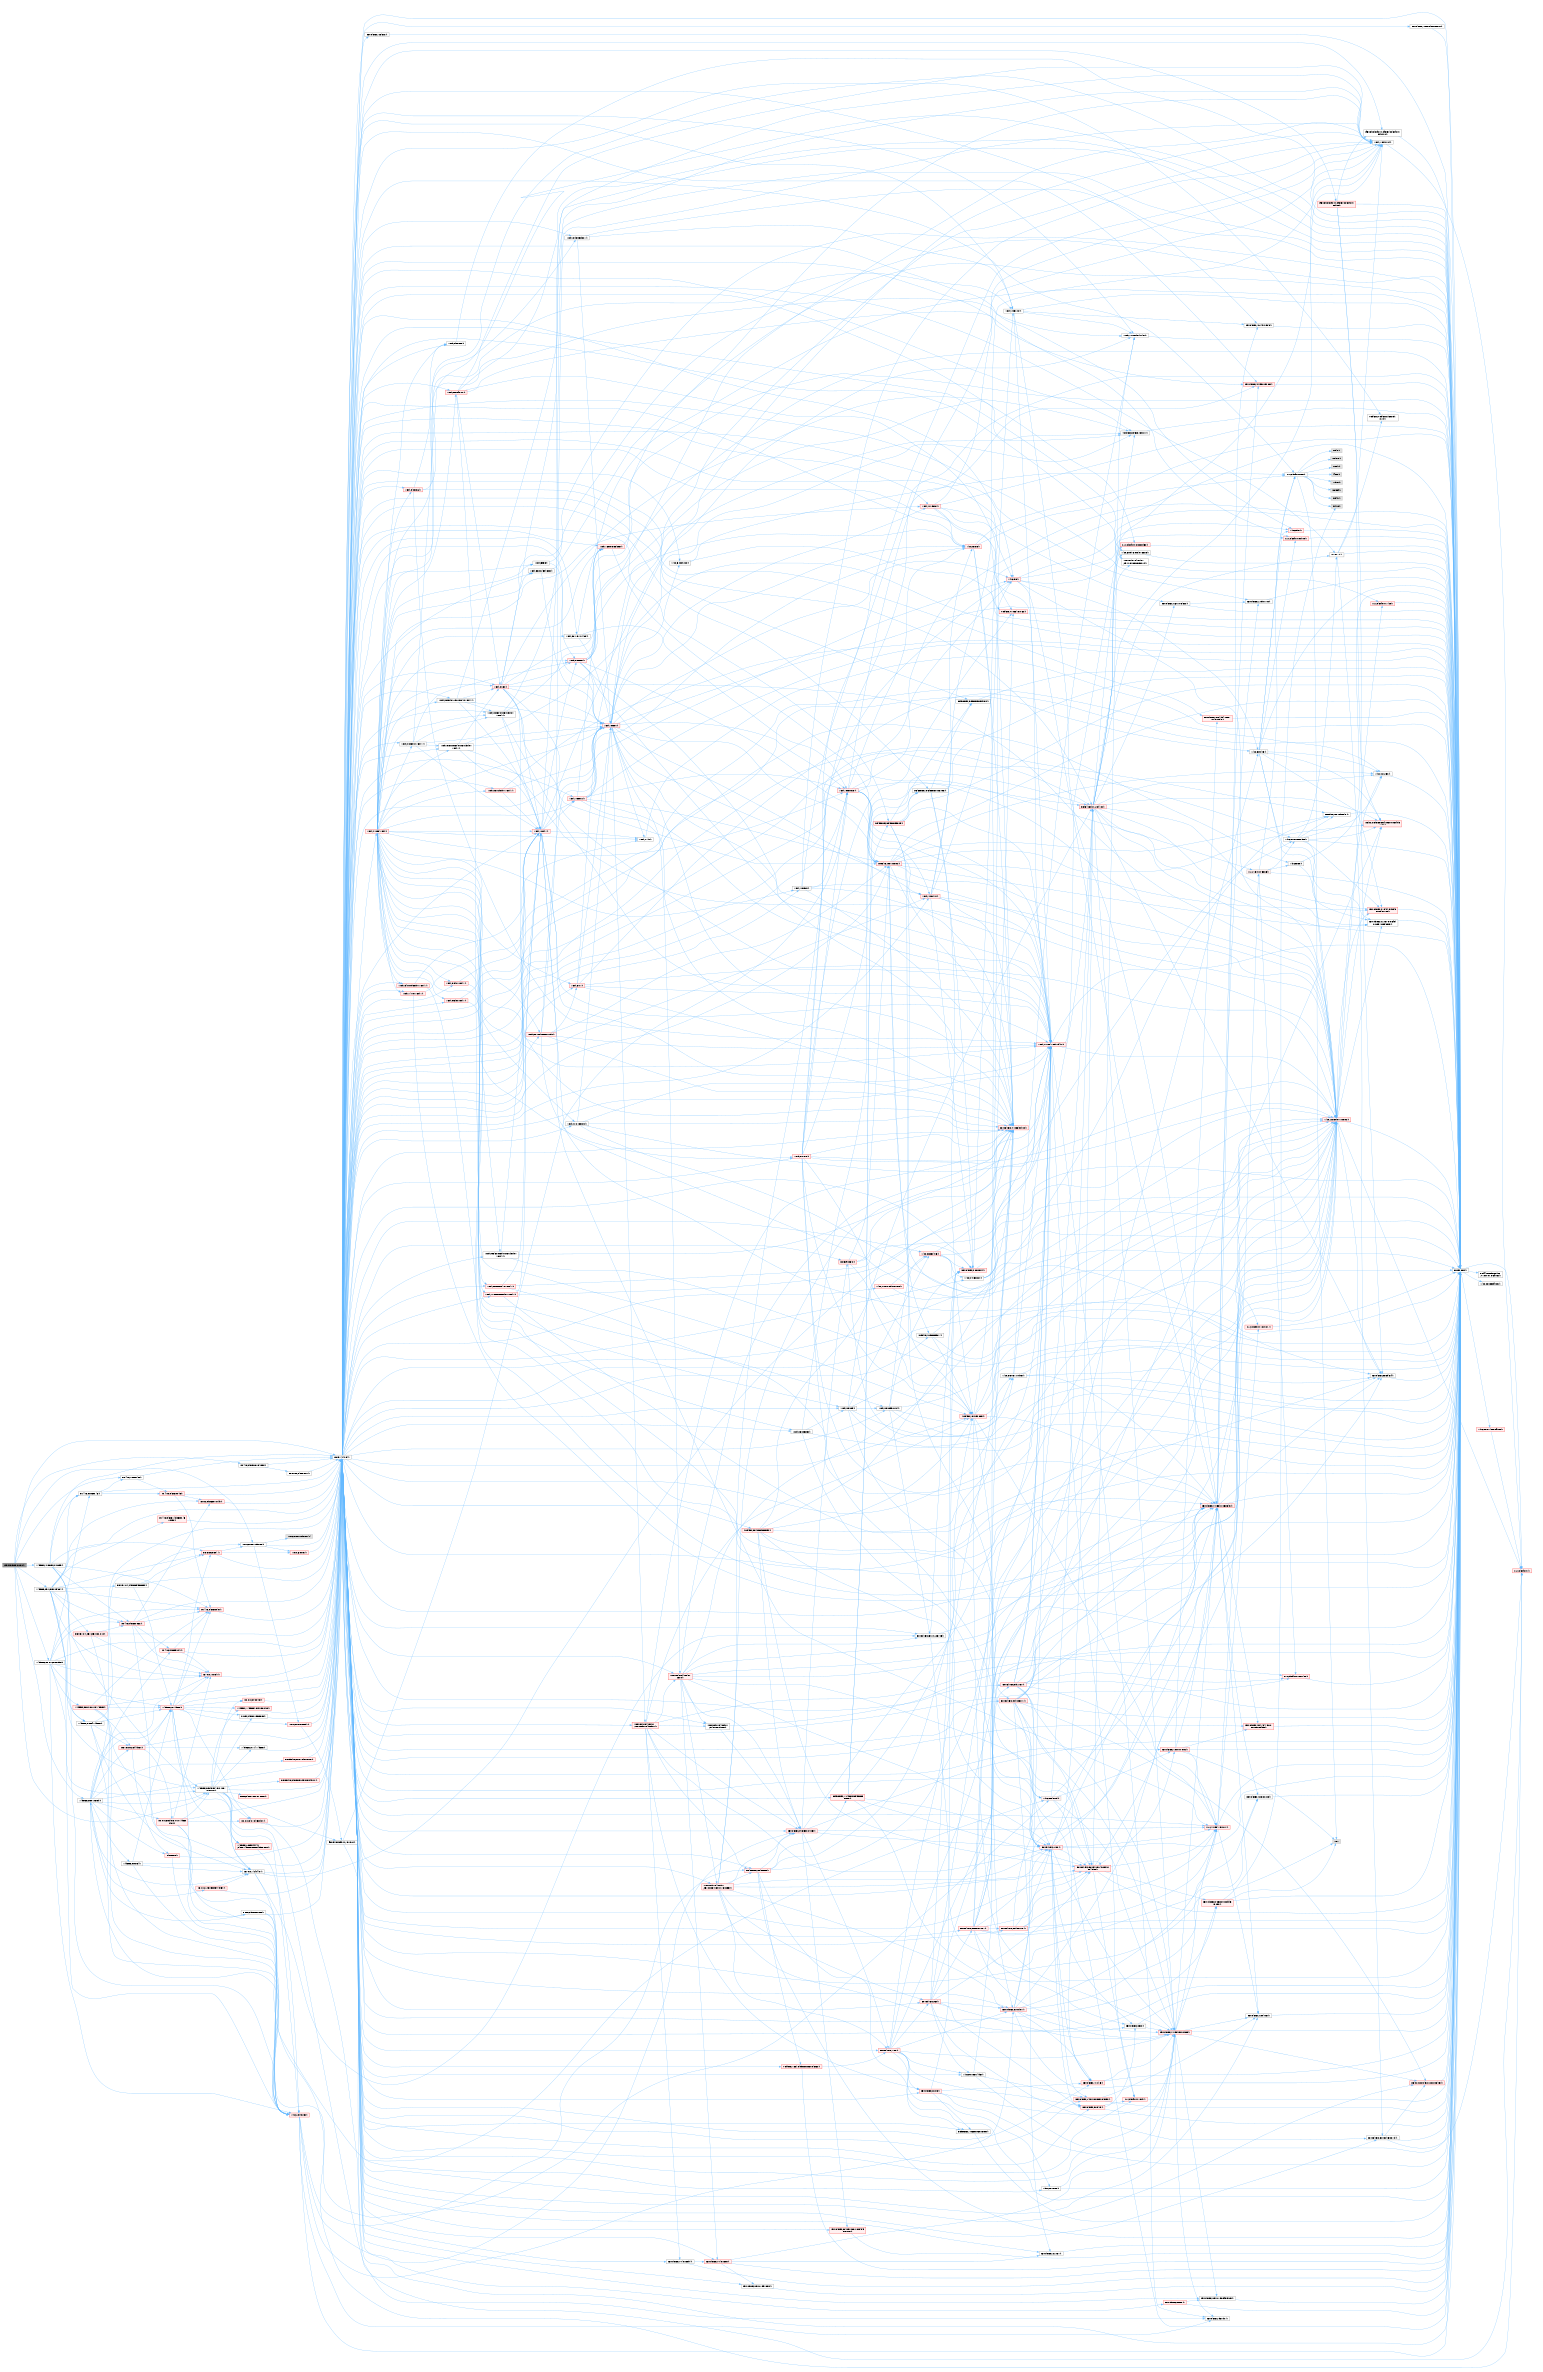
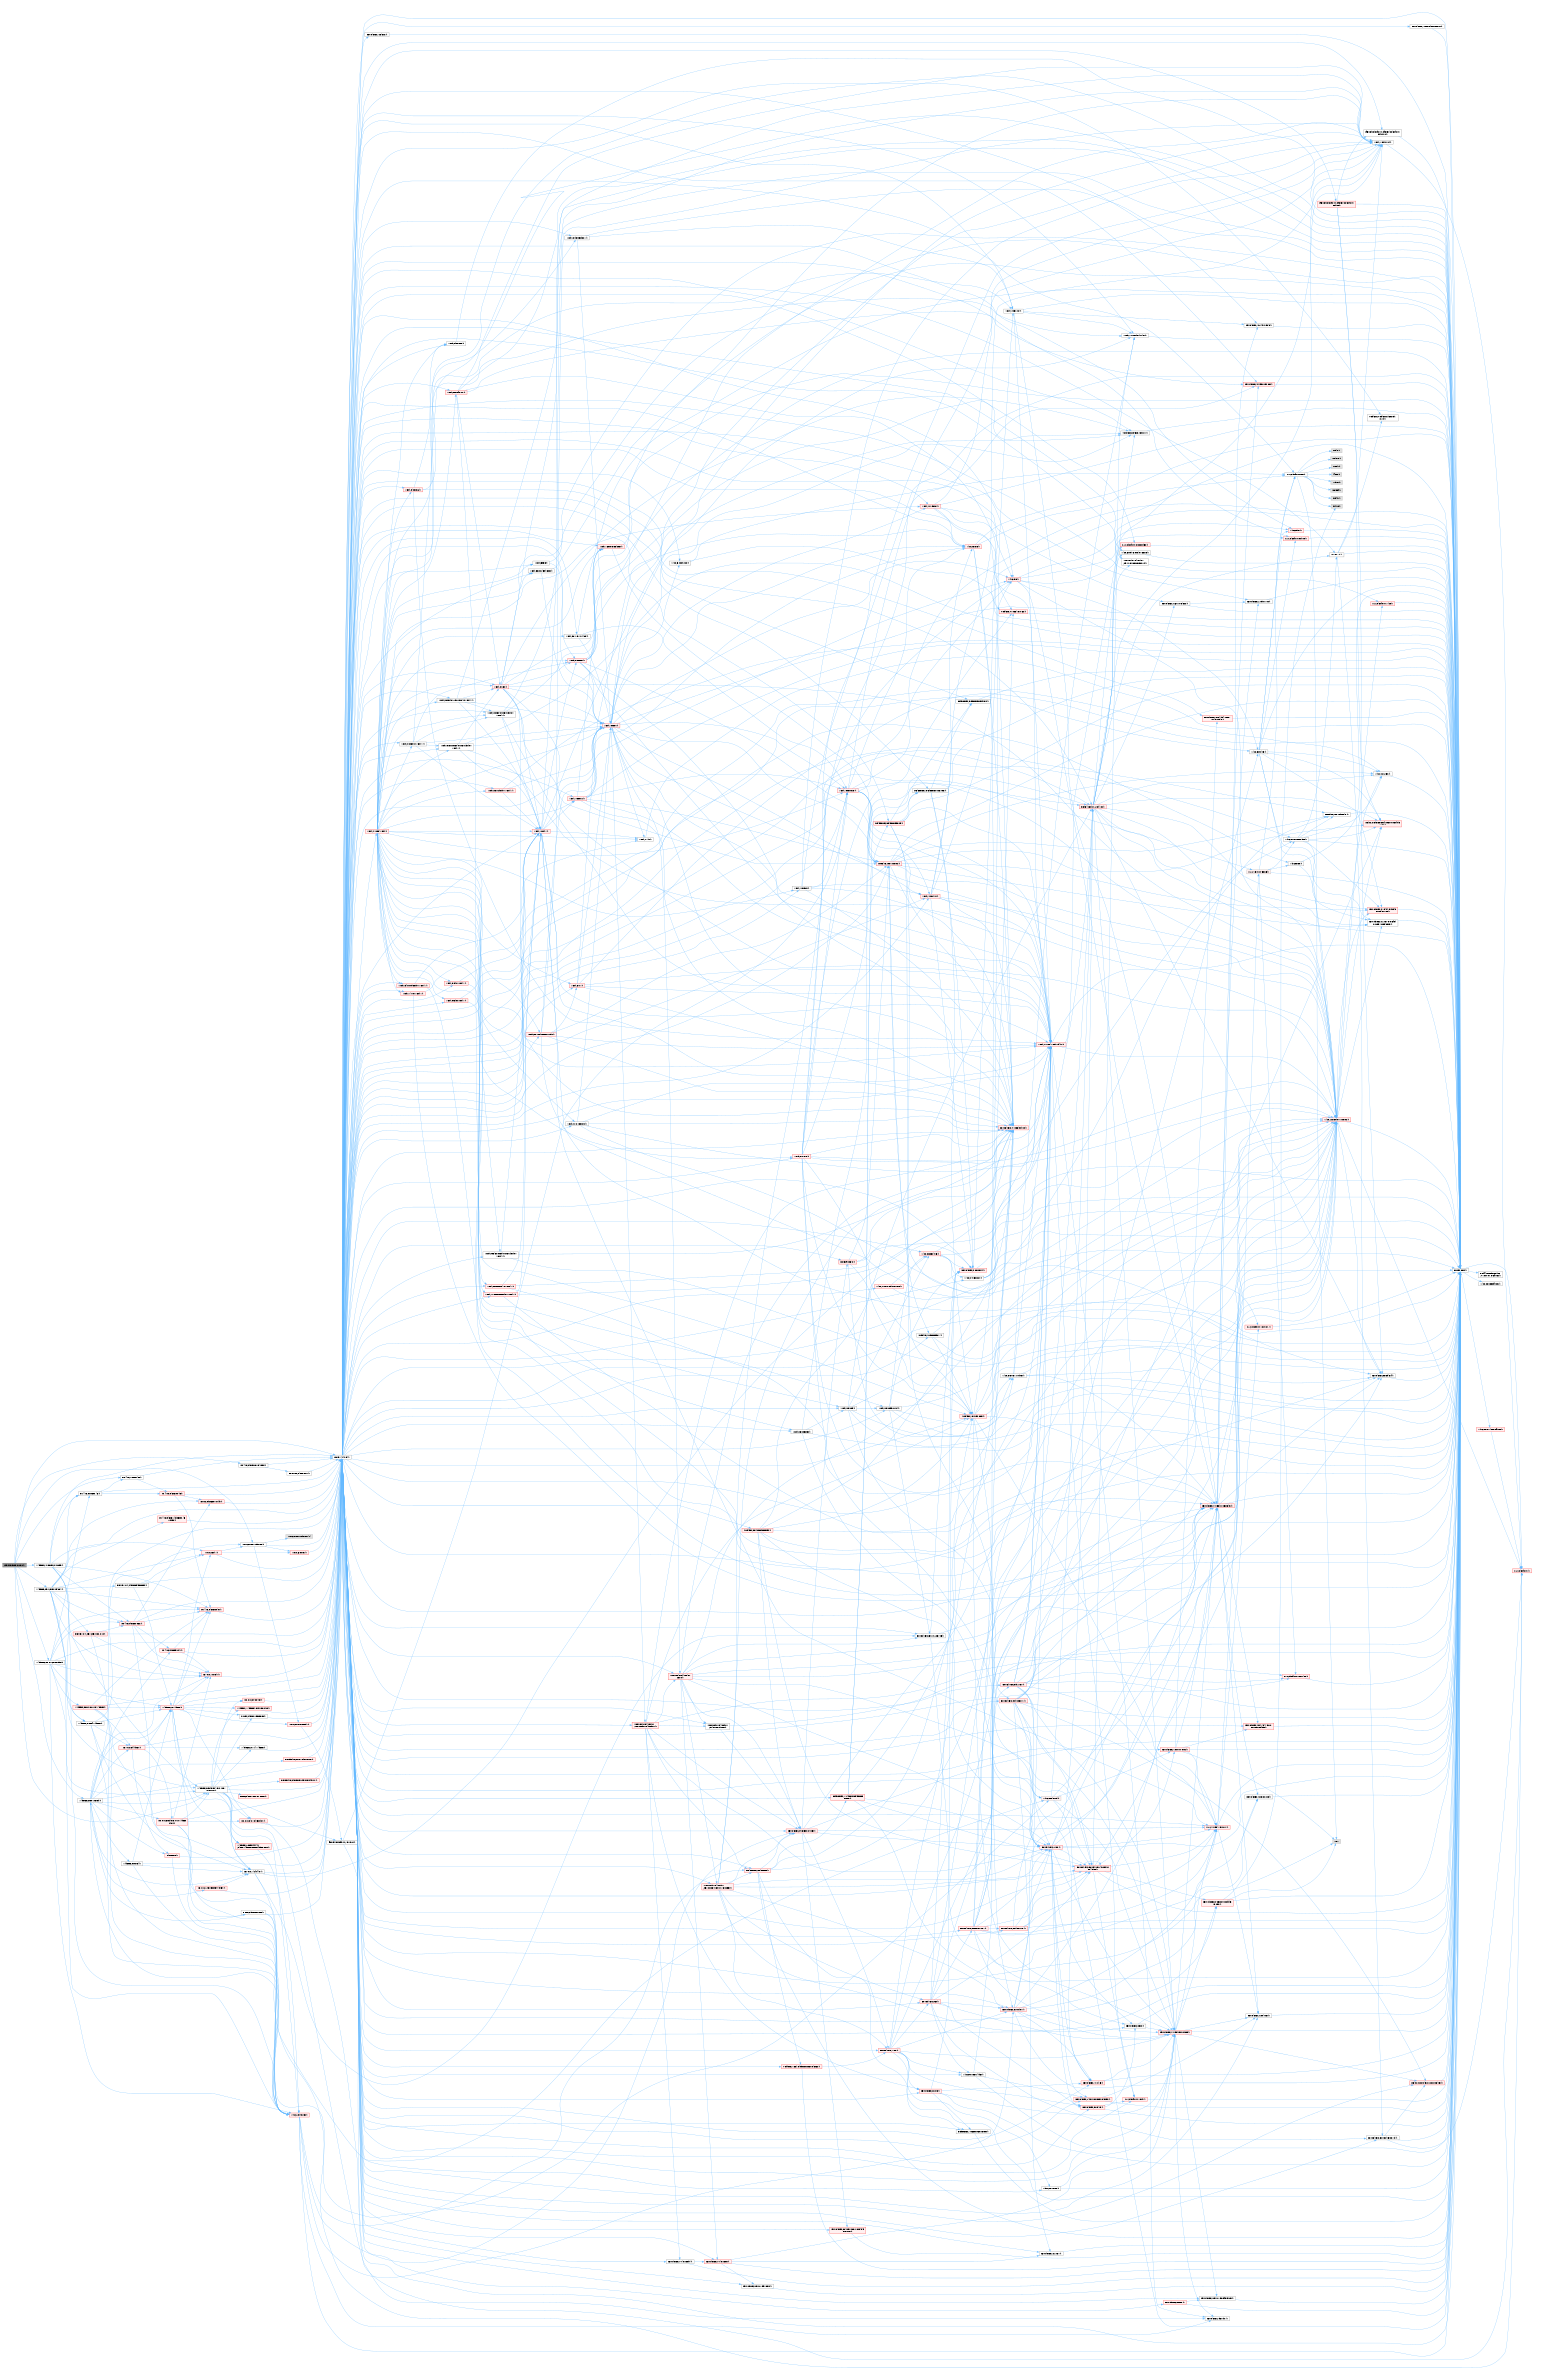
(211, 1553) -> (211, 1553)
(132, 1748) -> (132, 1748)
